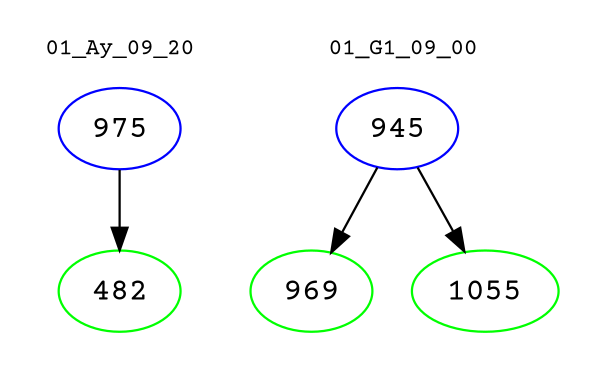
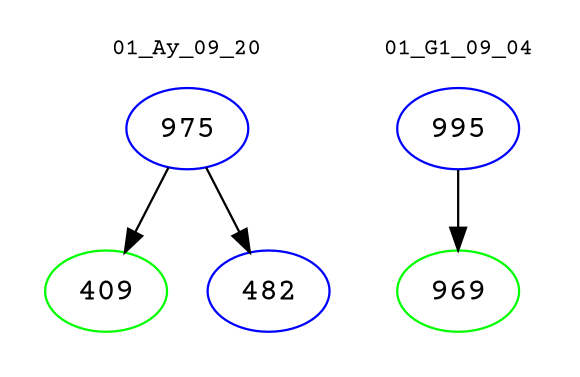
(404, 49) -> (459, 49)
(397, 129) -> (458, 129)
none -> (106, 291)
(120, 291) -> (269, 291)
(485, 291) -> none
